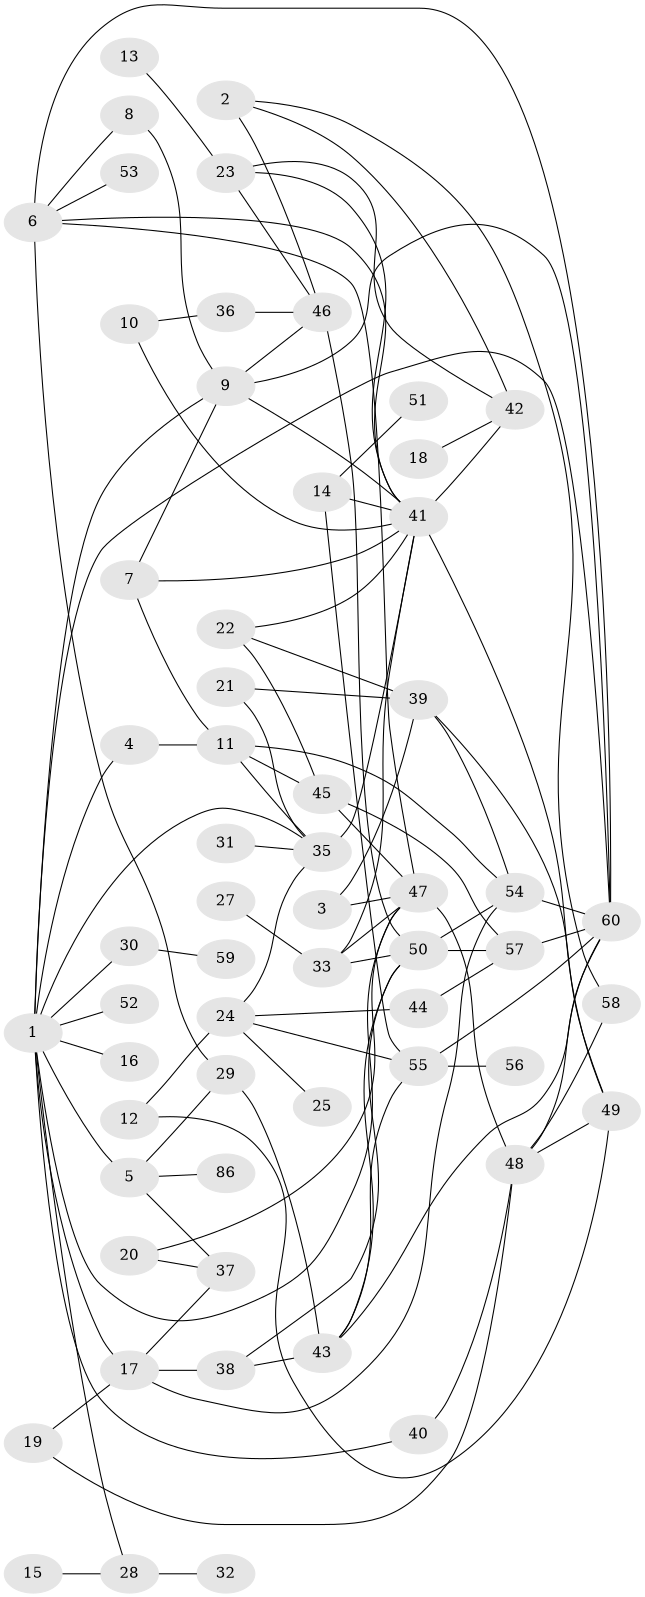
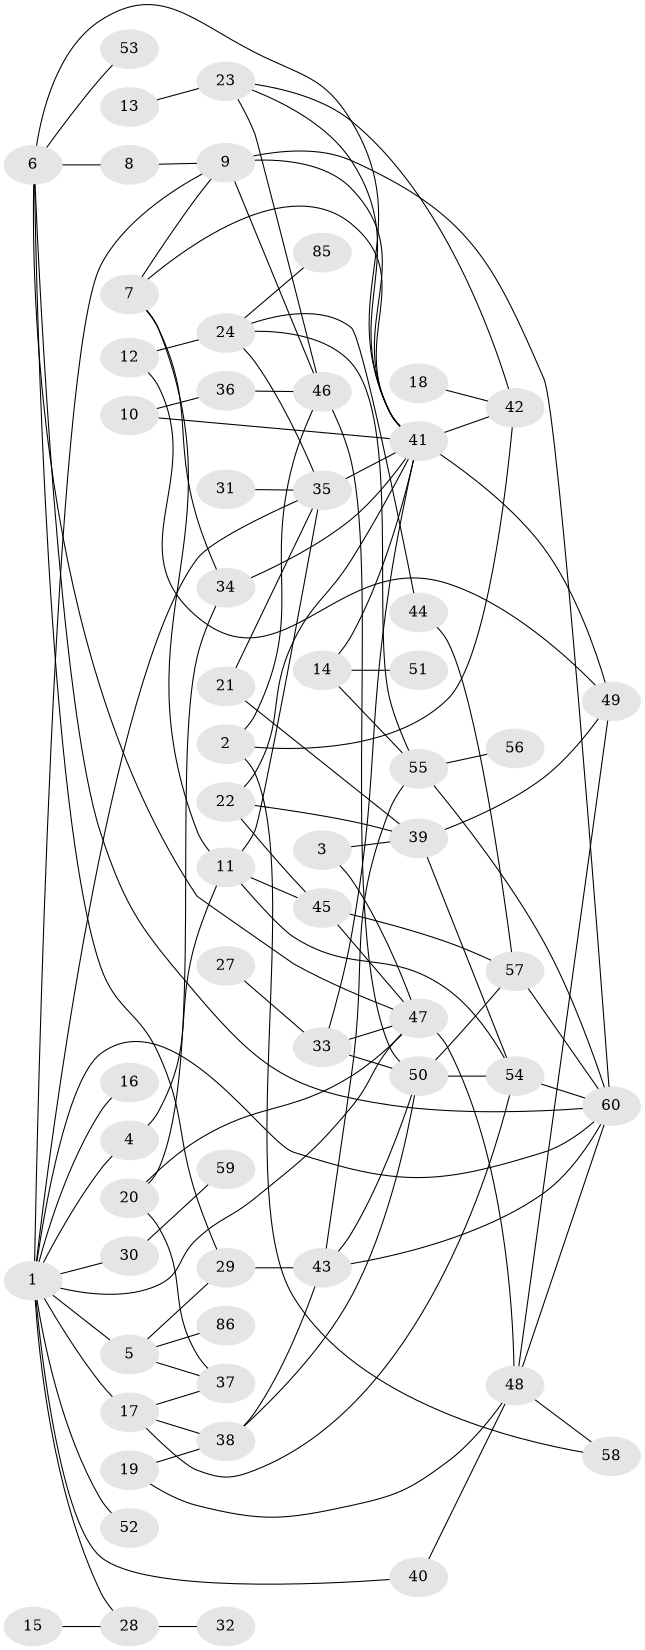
none -> (226, 588)
(322, 1107) -> (322, 253)
(80, 1408) -> (184, 1454)
